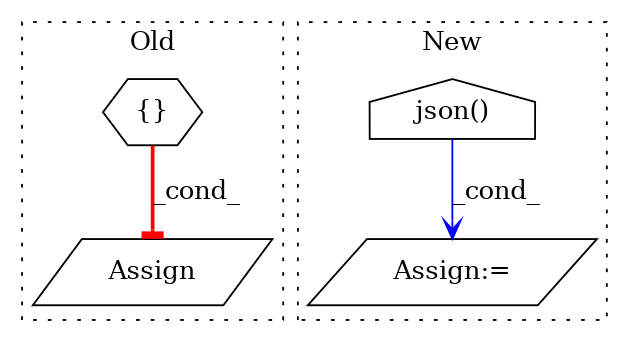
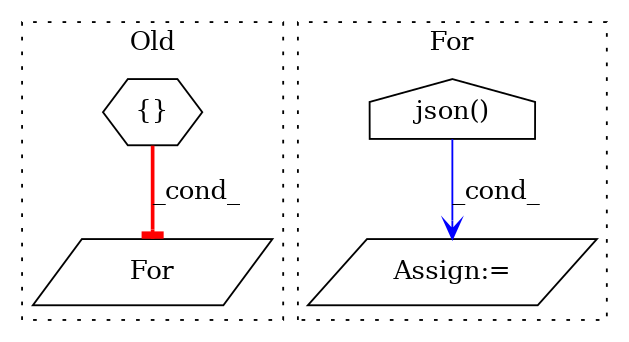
(452, 43) -> (452, 43)
(153, 272) -> (153, 272)
